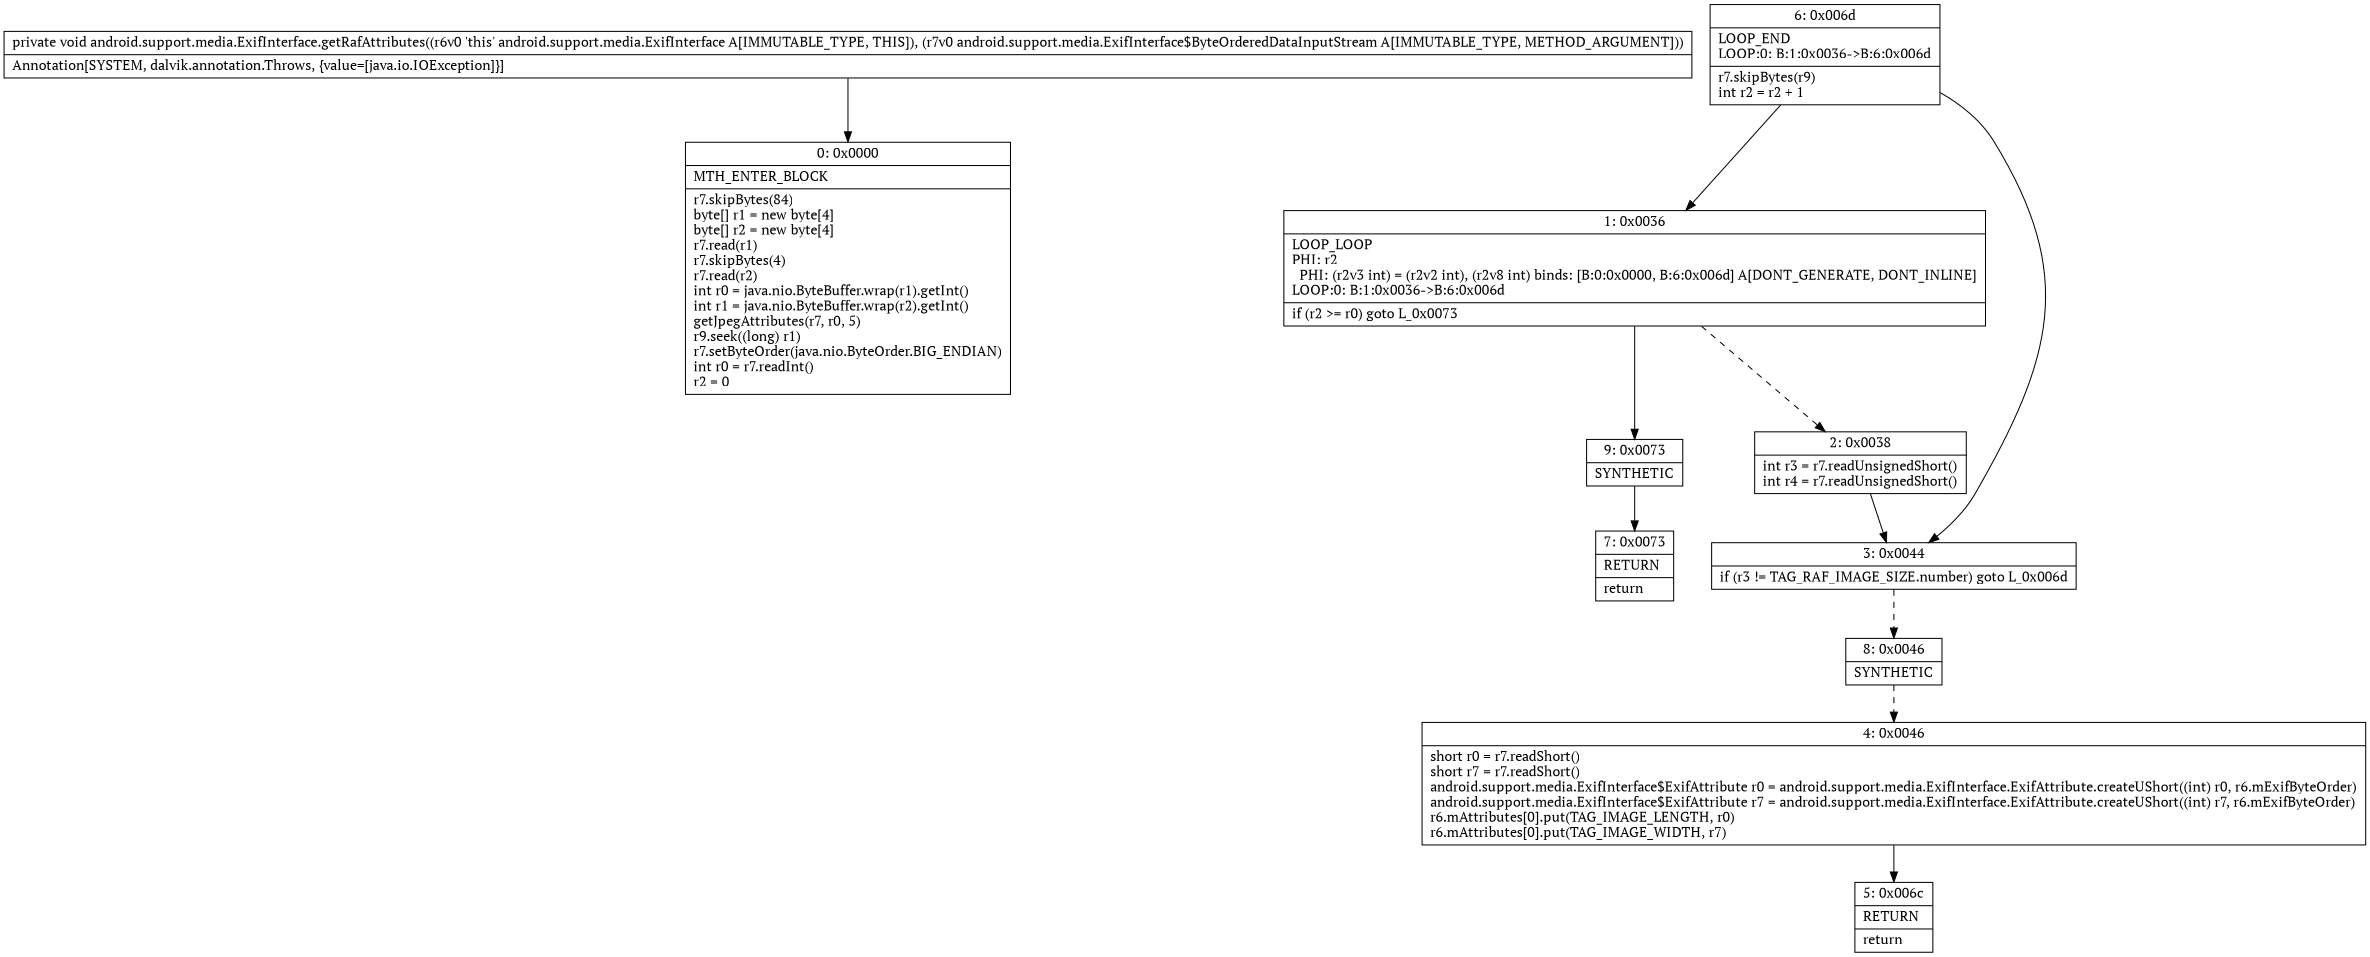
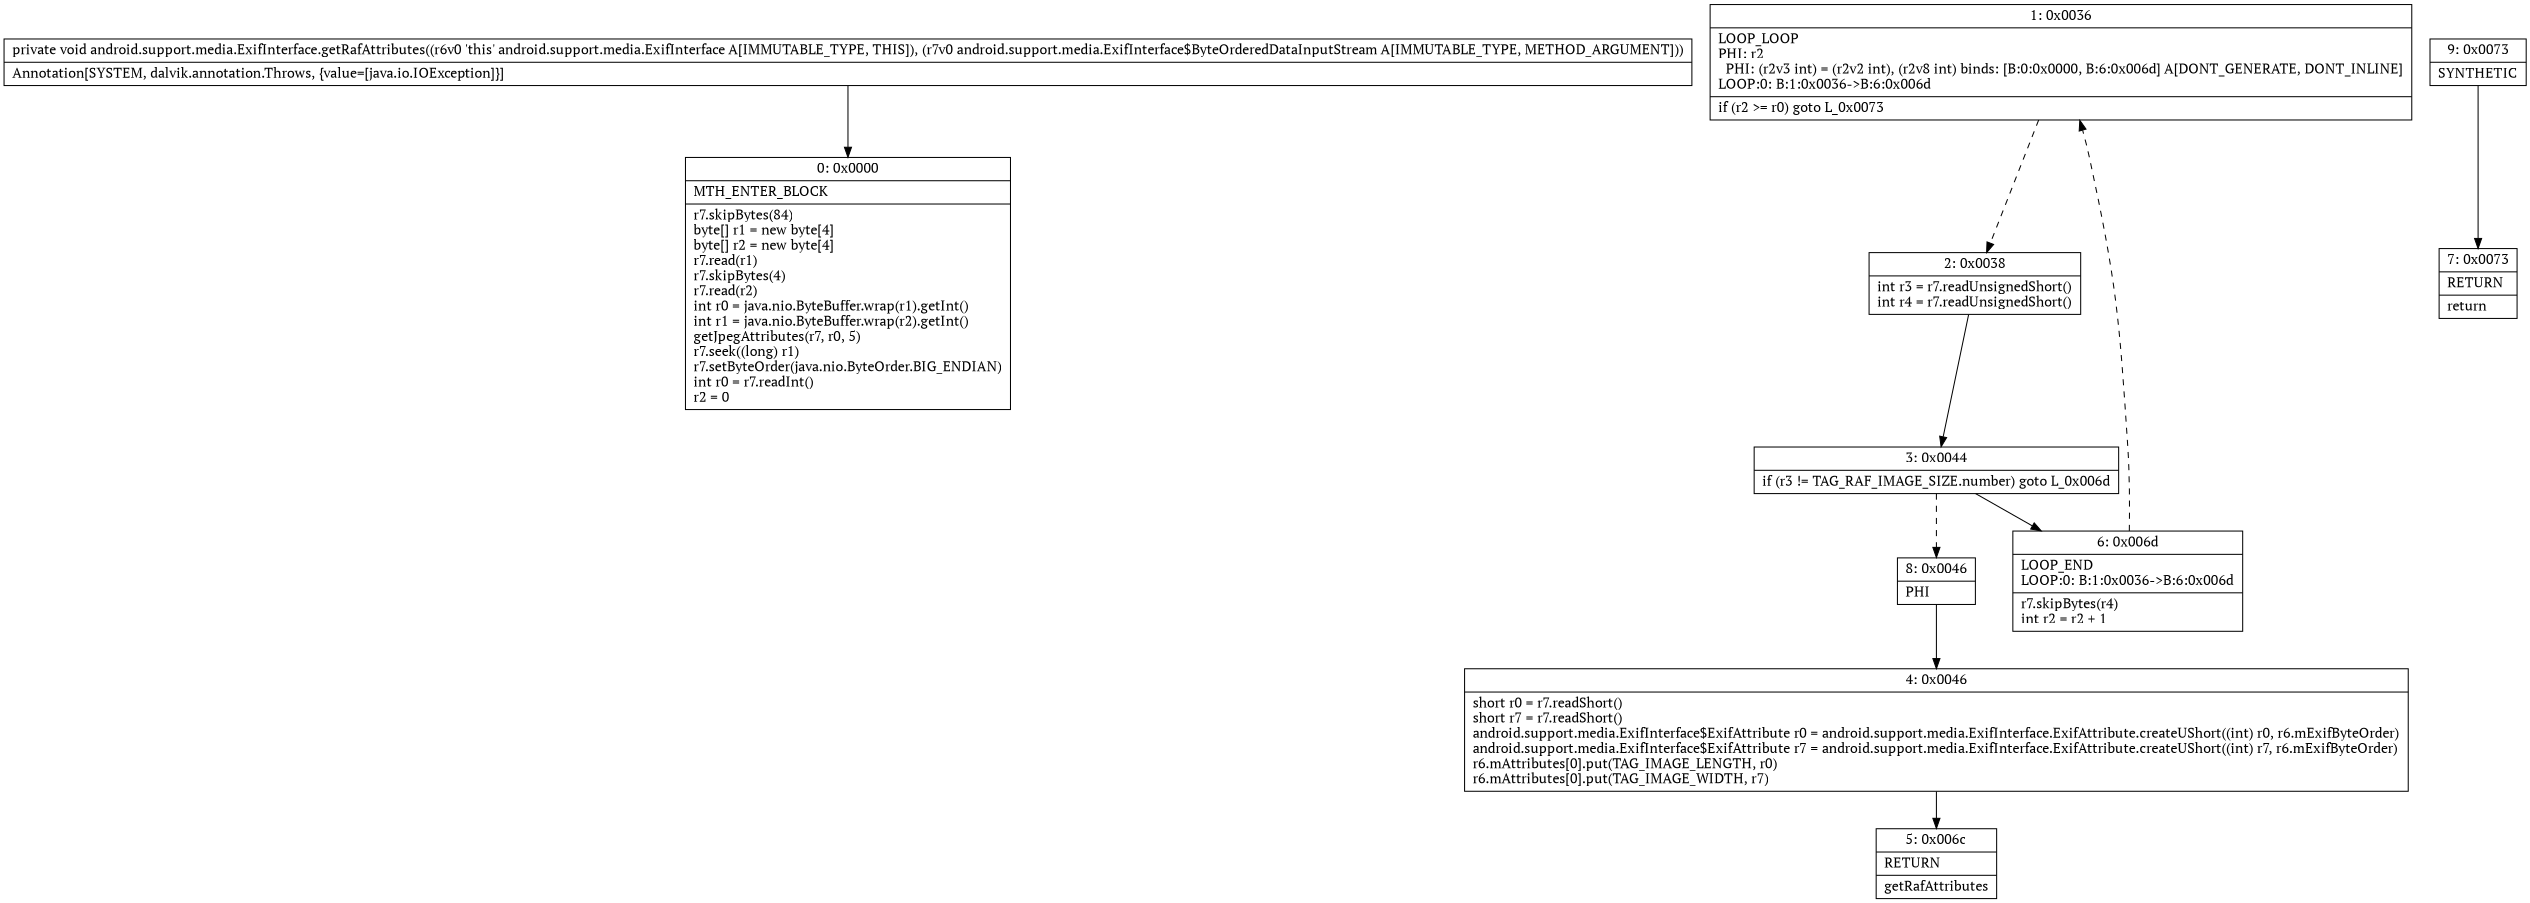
(1767, 77) -> (2070, 604)
(1737, 154) -> (2119, 329)
(2045, 312) -> (2004, 510)
(747, 337) -> (747, 352)
(1635, 378) -> none
(1894, 673) -> (1918, 592)
(1894, 698) -> (1936, 631)
(1883, 940) -> (1936, 886)
